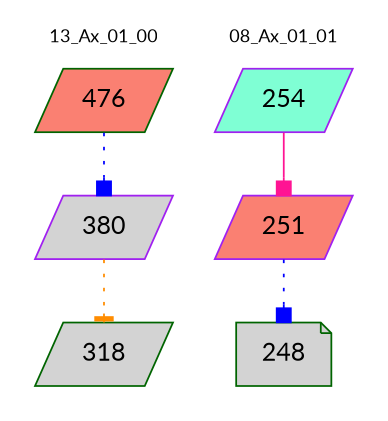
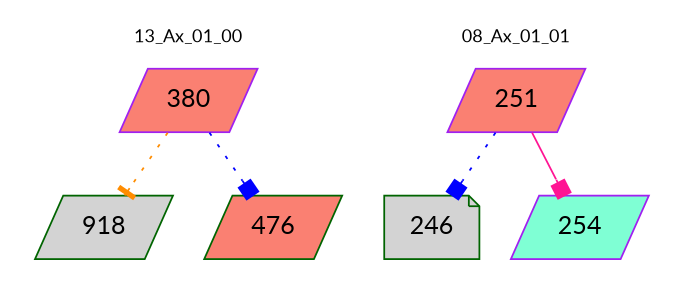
(104, 155) -> (226, 157)
(284, 155) -> (544, 156)
(104, 227) -> (189, 100)
(104, 354) -> (104, 227)
(284, 354) -> (432, 227)
